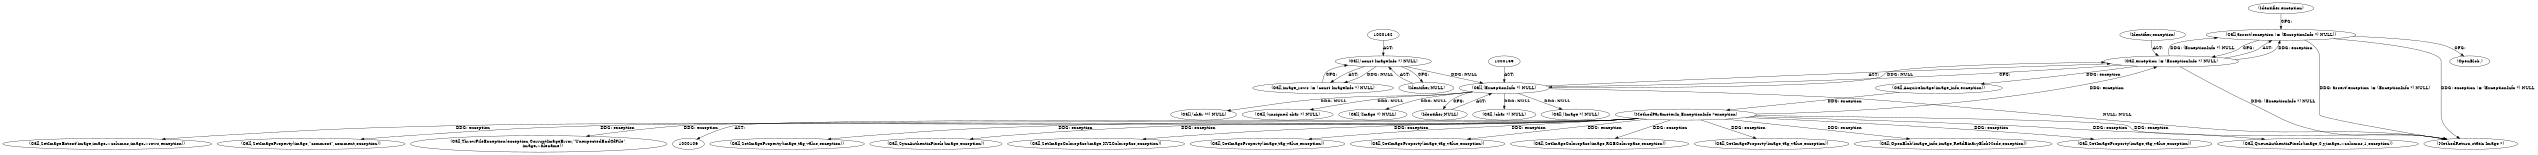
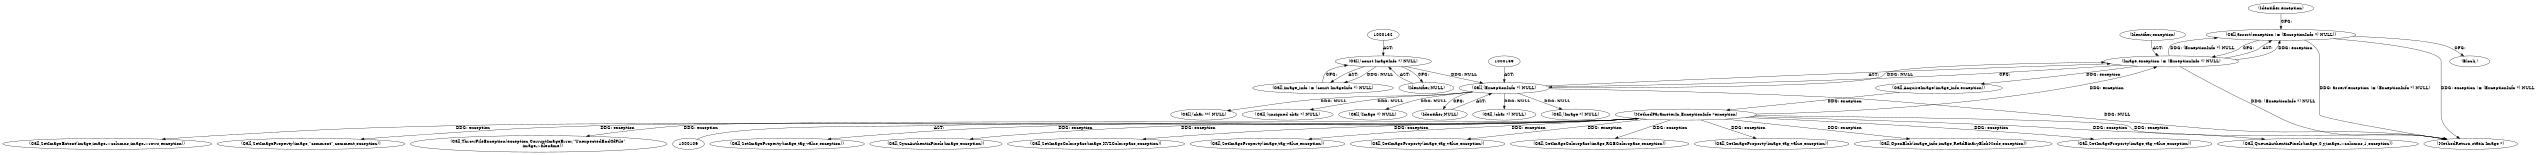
(2171, 61) -> (2171, 61)
(2470, 61) -> (2470, 61)
(1323, 88) -> (1323, 88)
(2117, 115) -> (2117, 115)
(1168, 120) -> (1166, 123)
